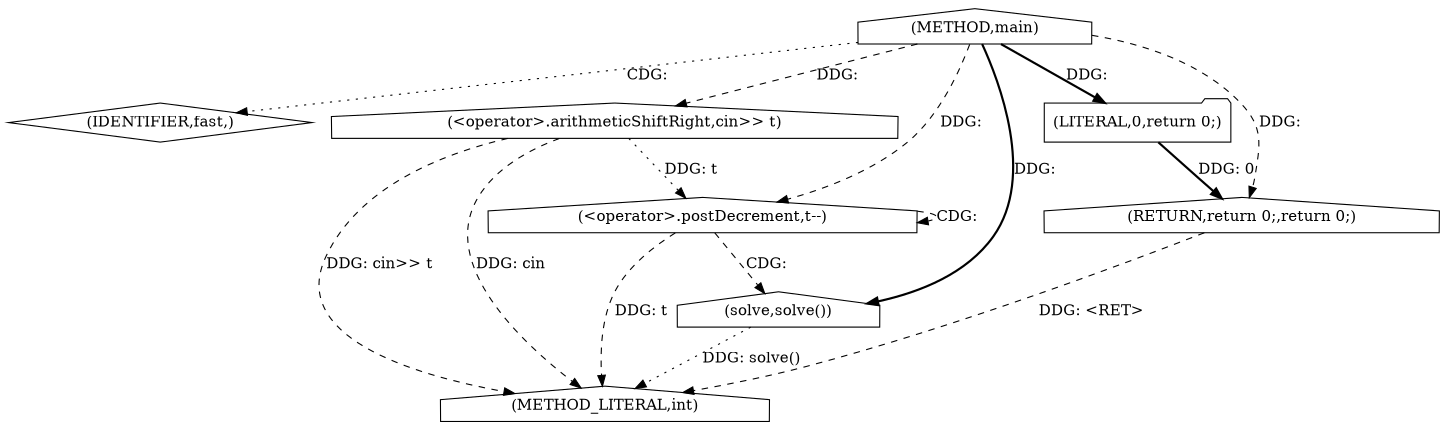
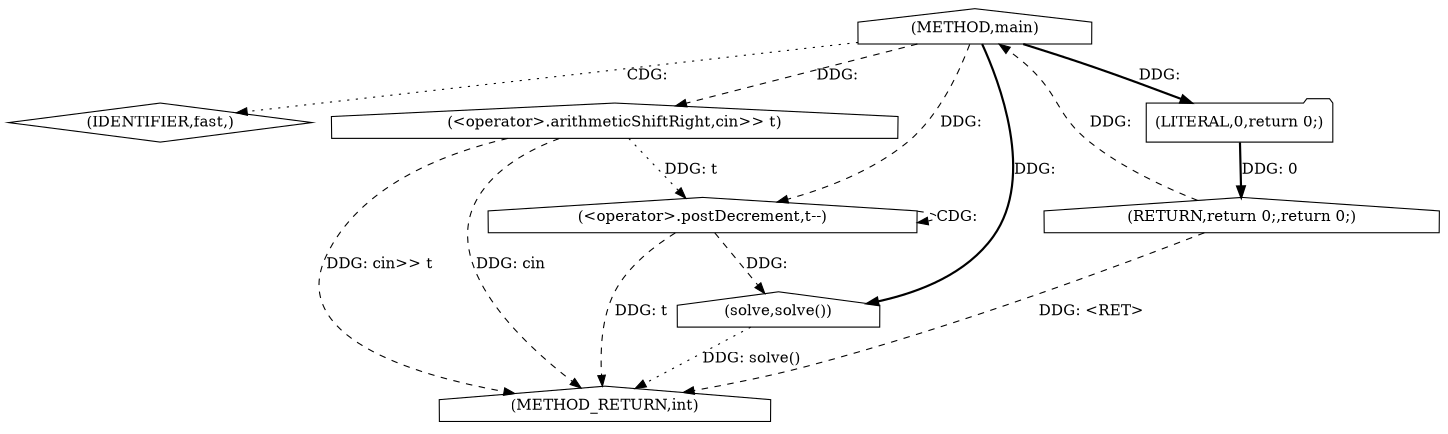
(1211, 79) -> (1089, 142)
(769, 264) -> (769, 264)
(605, 406) -> (605, 406)
